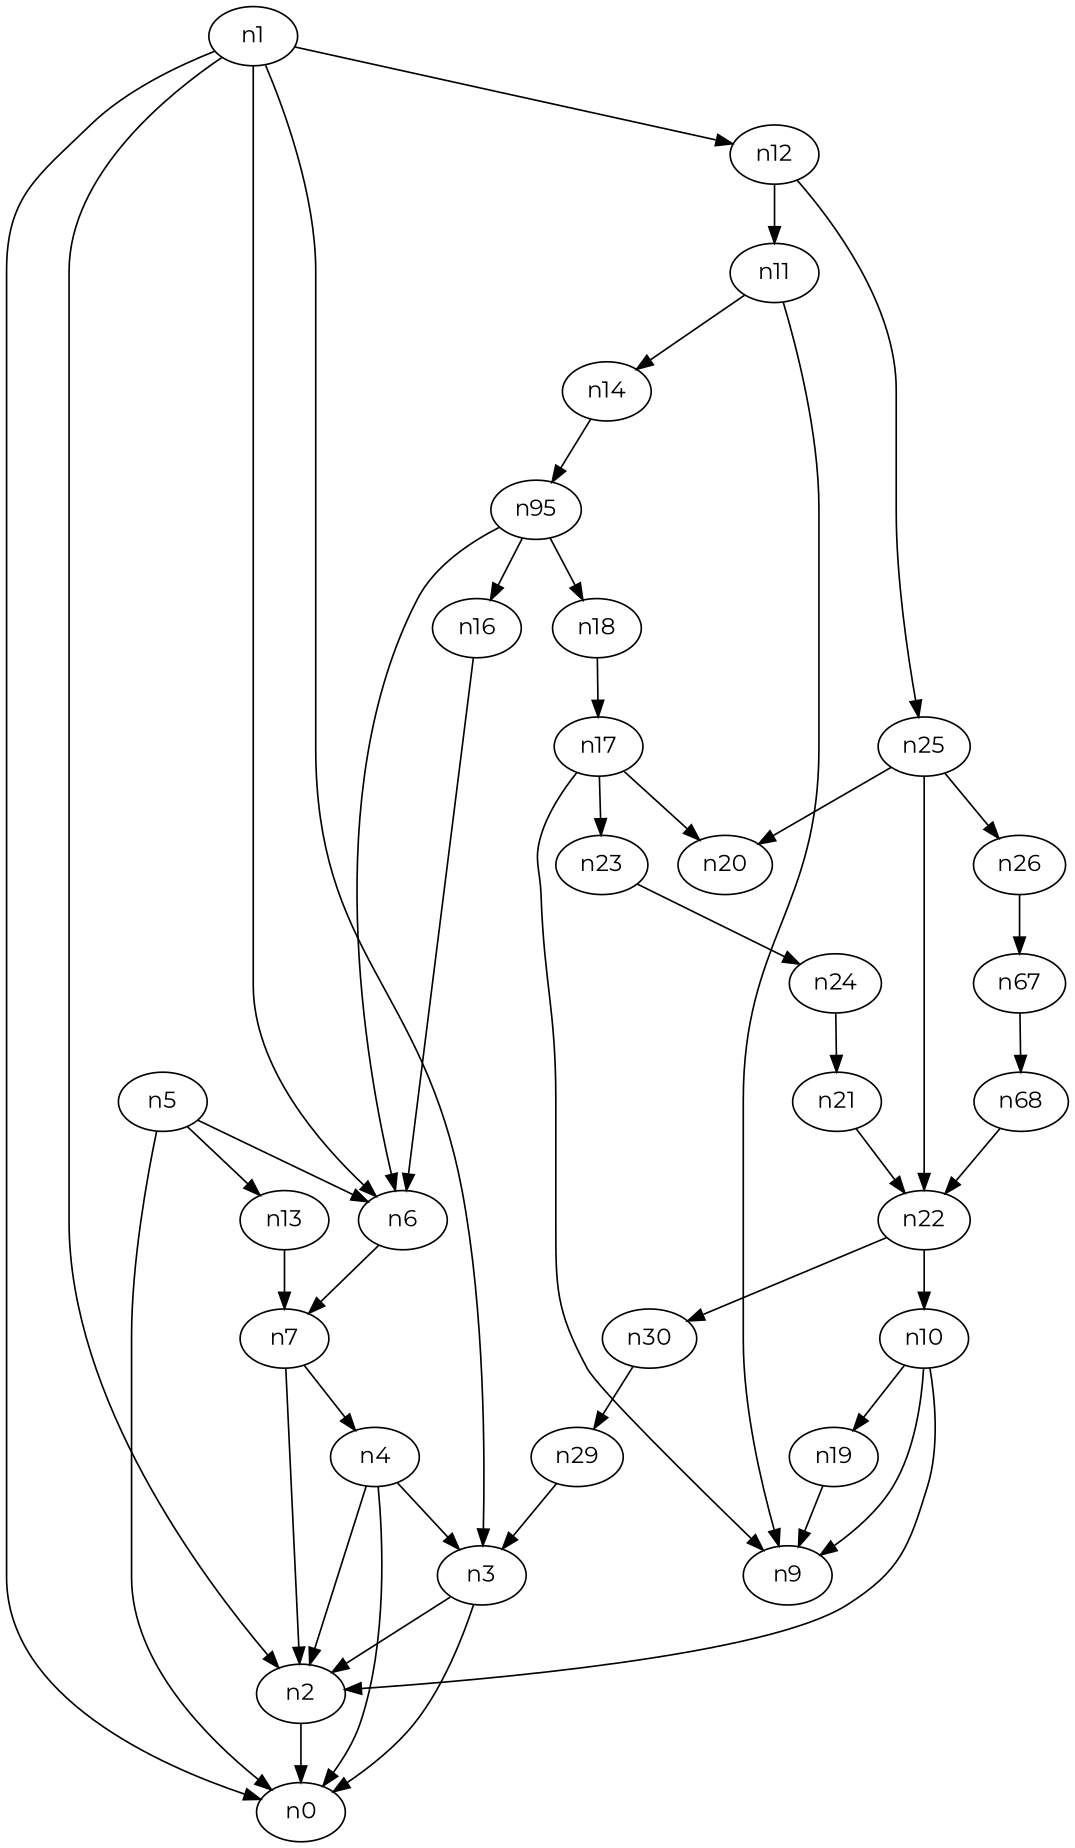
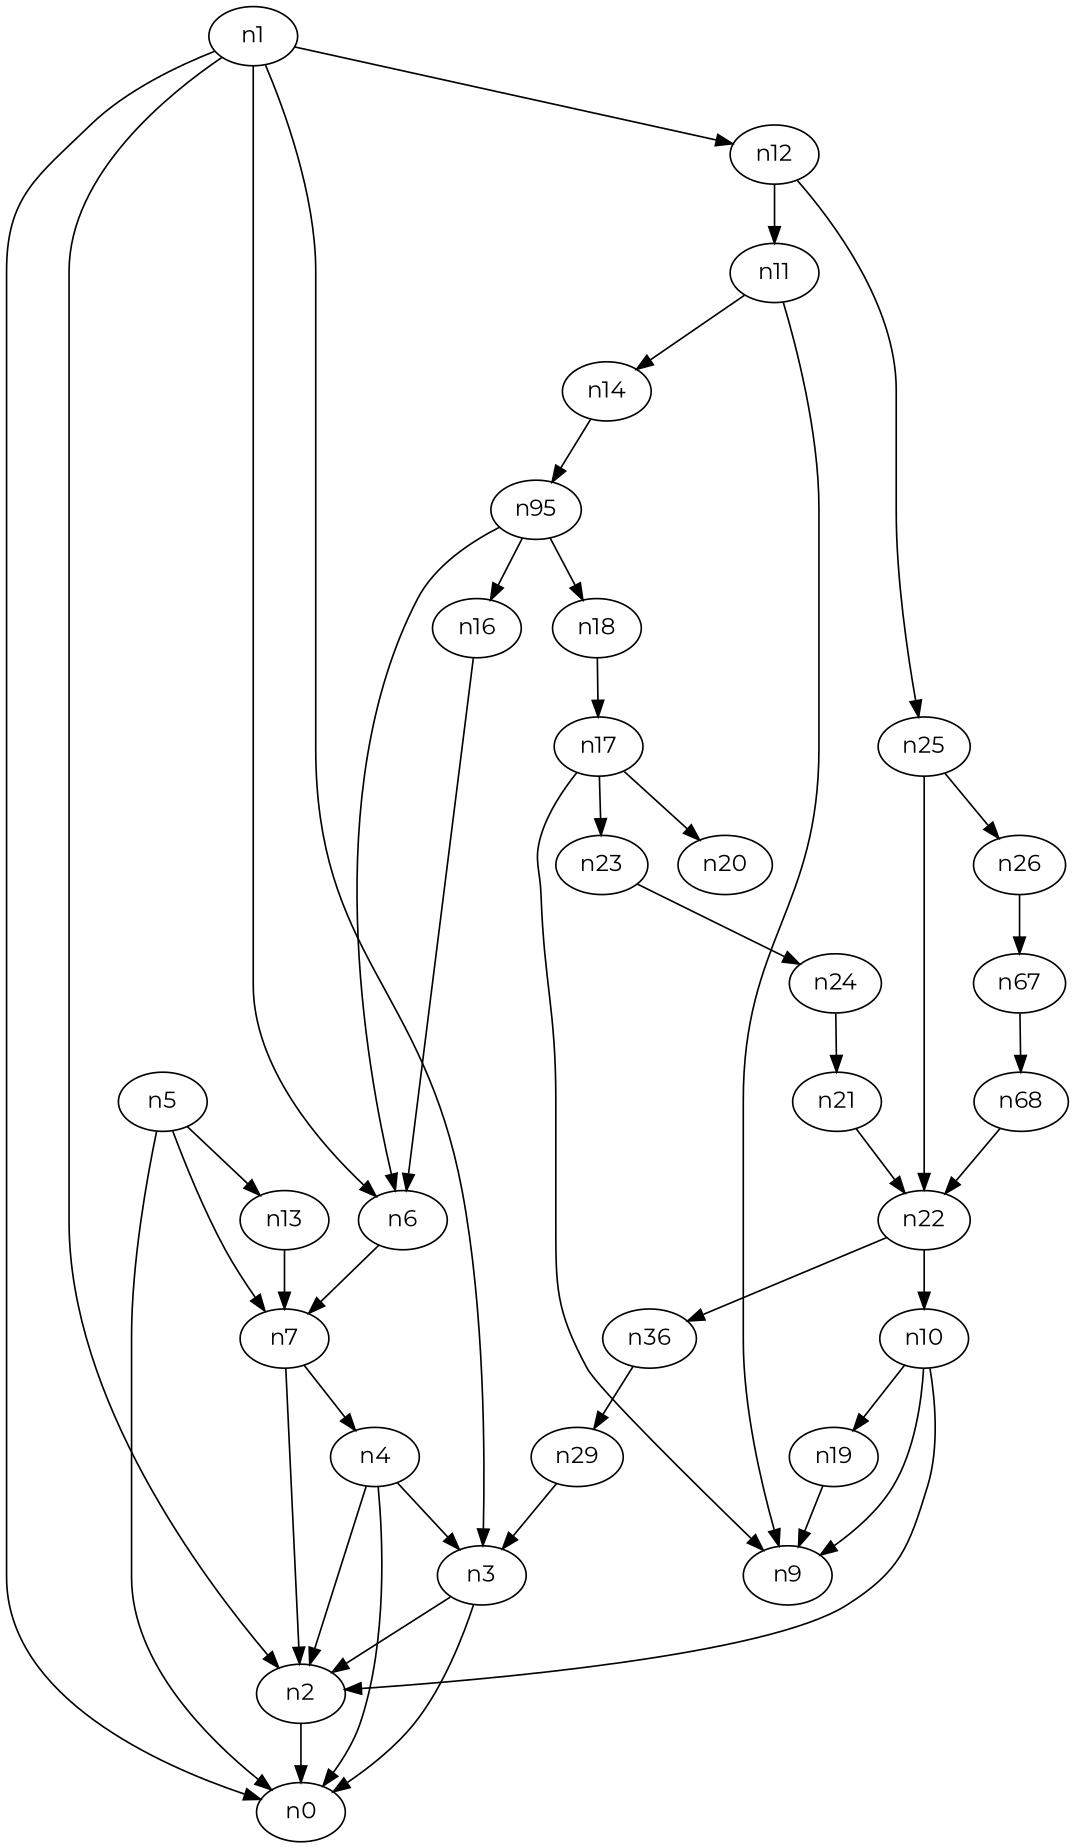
(832, 802) -> none
(275, 1157) -> (209, 1217)
(650, 1339) -> (650, 1339)
